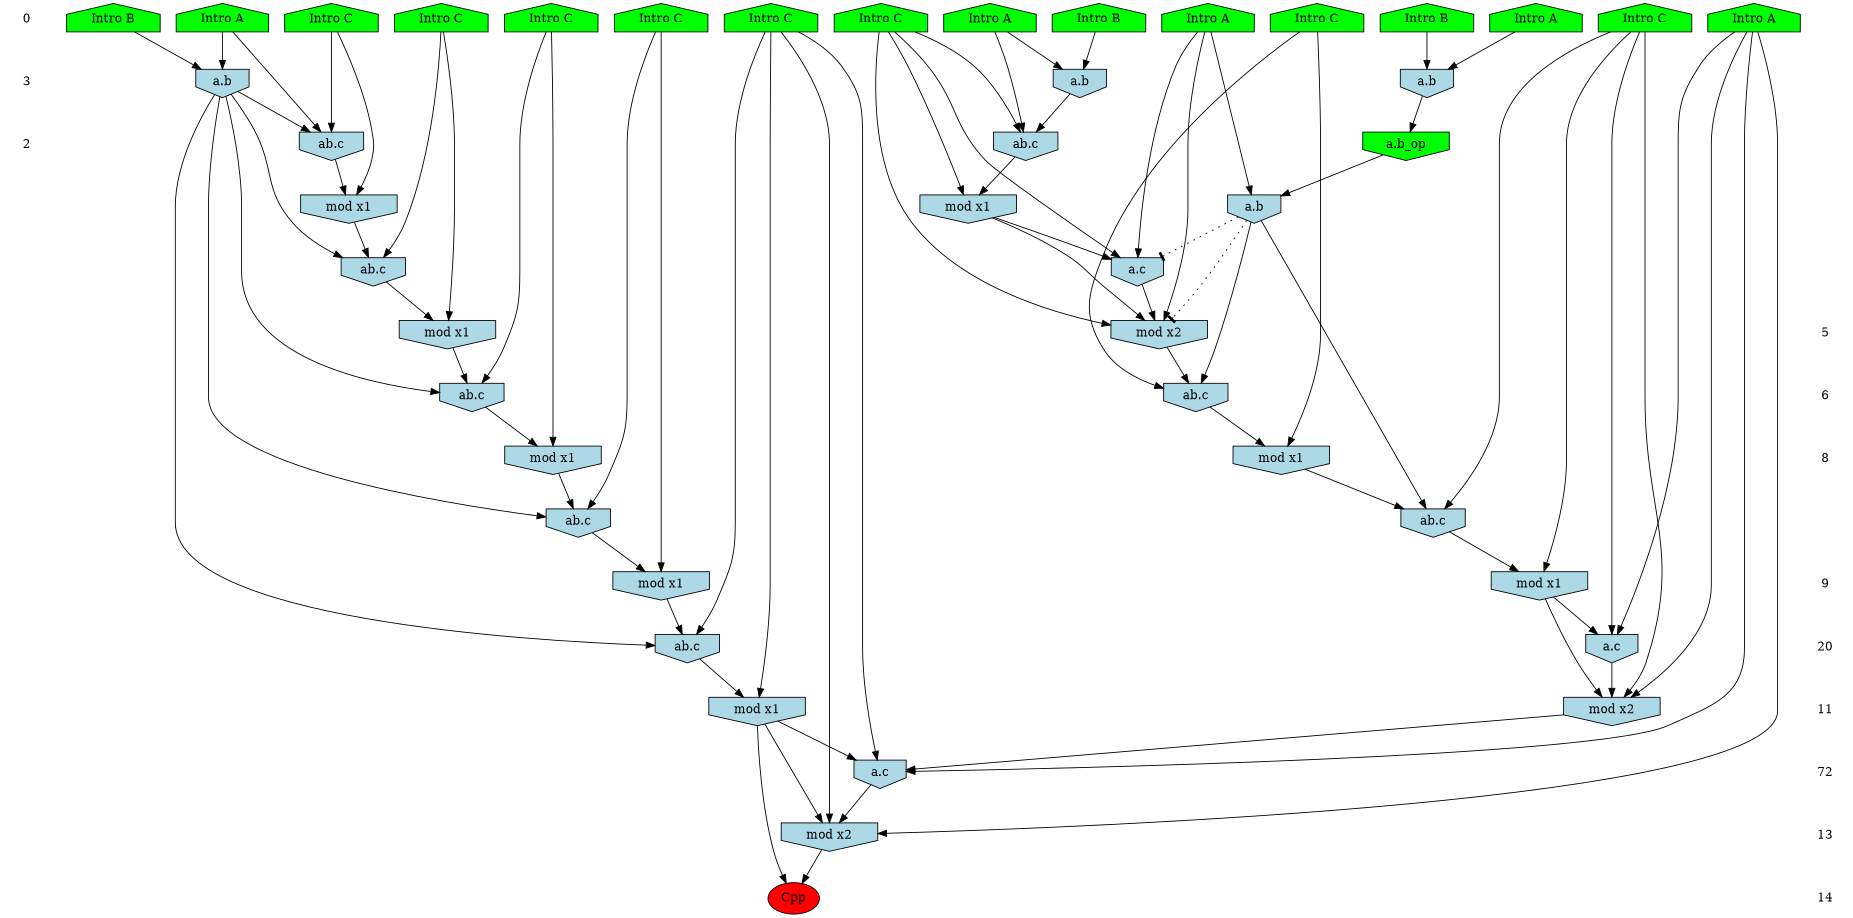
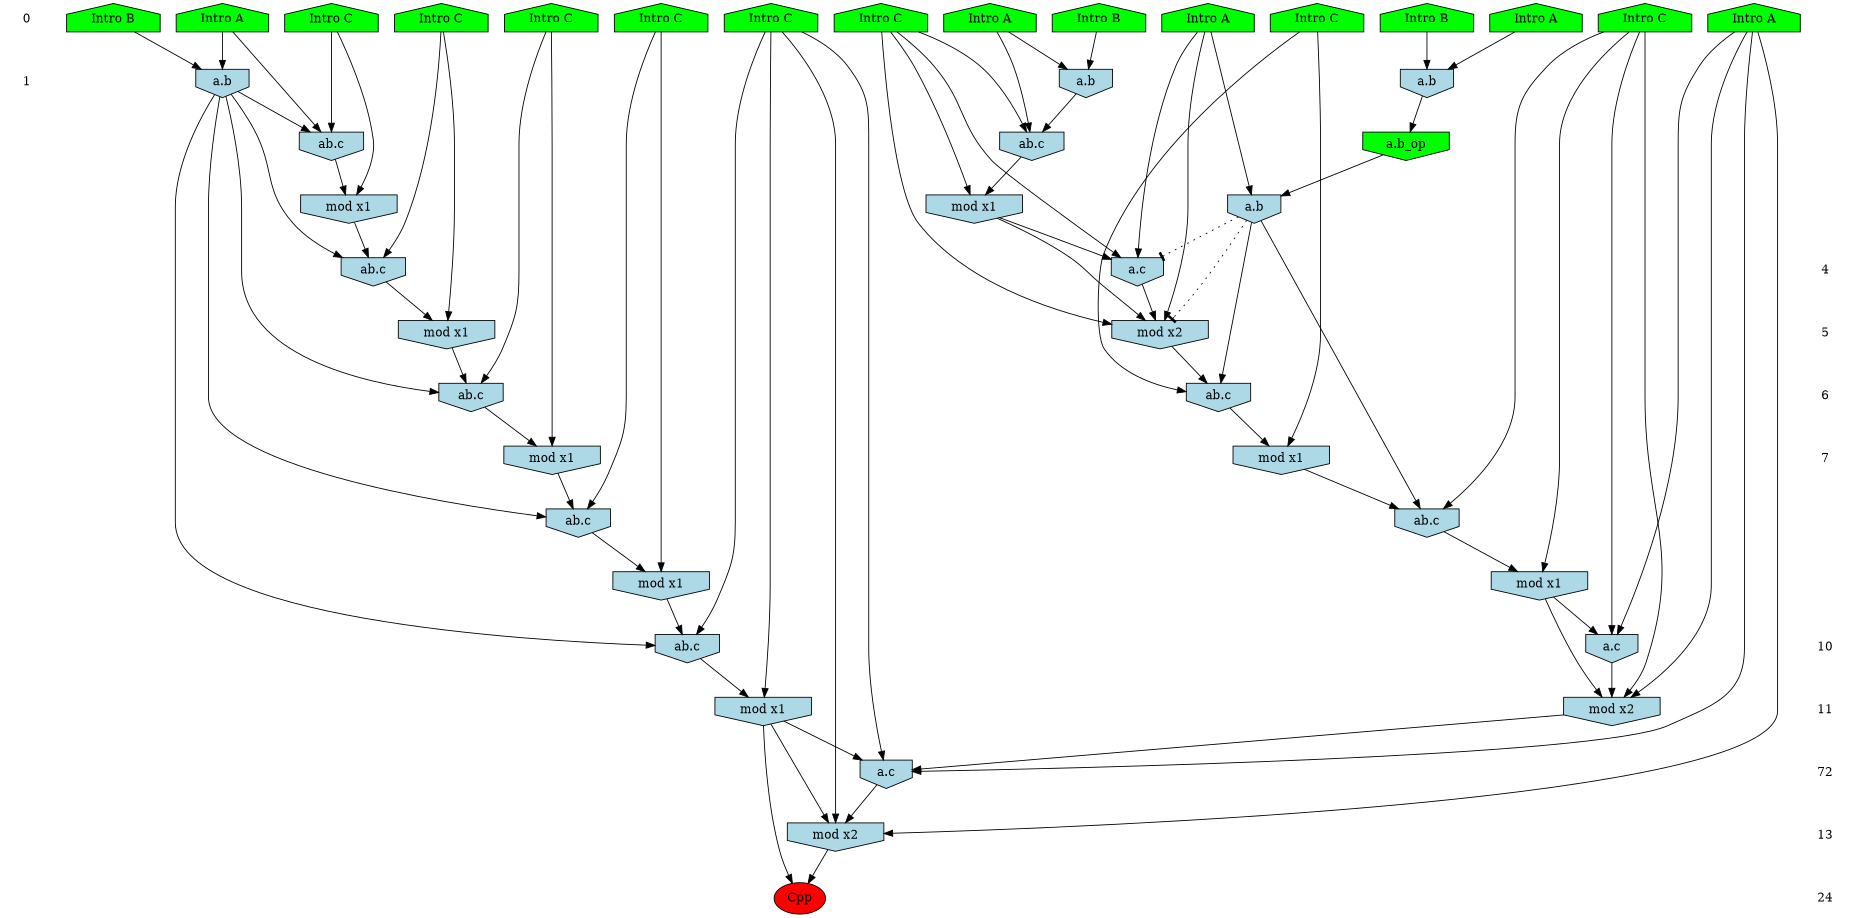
(27, 82) -> (27, 82)
(27, 145) -> none
none -> (1826, 270)
(1826, 459) -> (1826, 459)
(1826, 584) -> none
(1826, 647) -> (1826, 647)
(1826, 898) -> (1826, 898)
